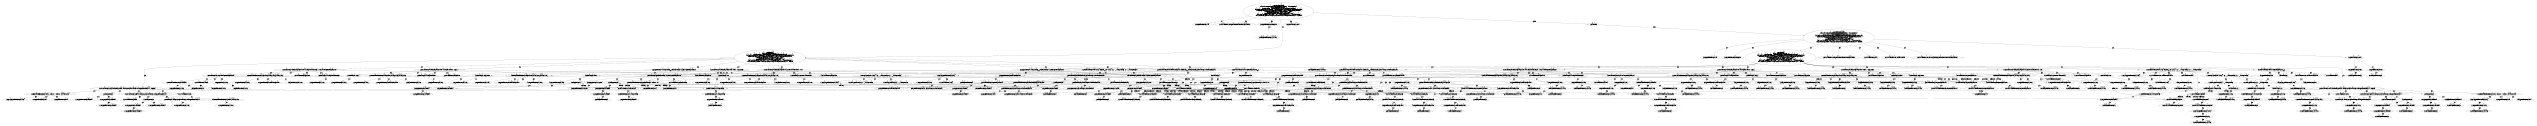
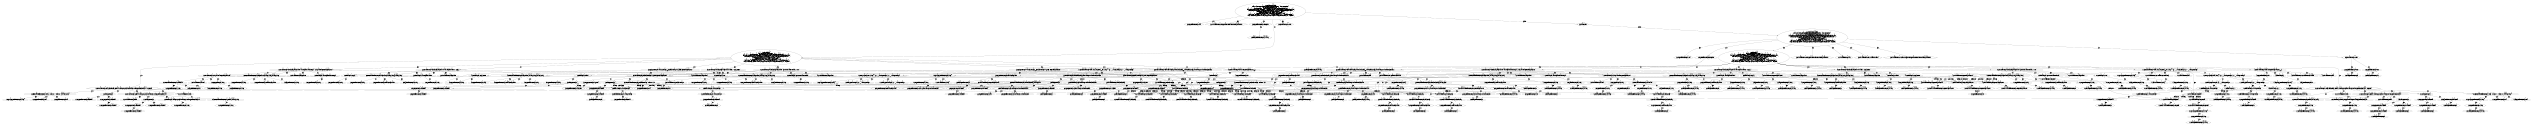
(2161, 76) -> (2157, 76)
(1665, 106) -> (1661, 106)
